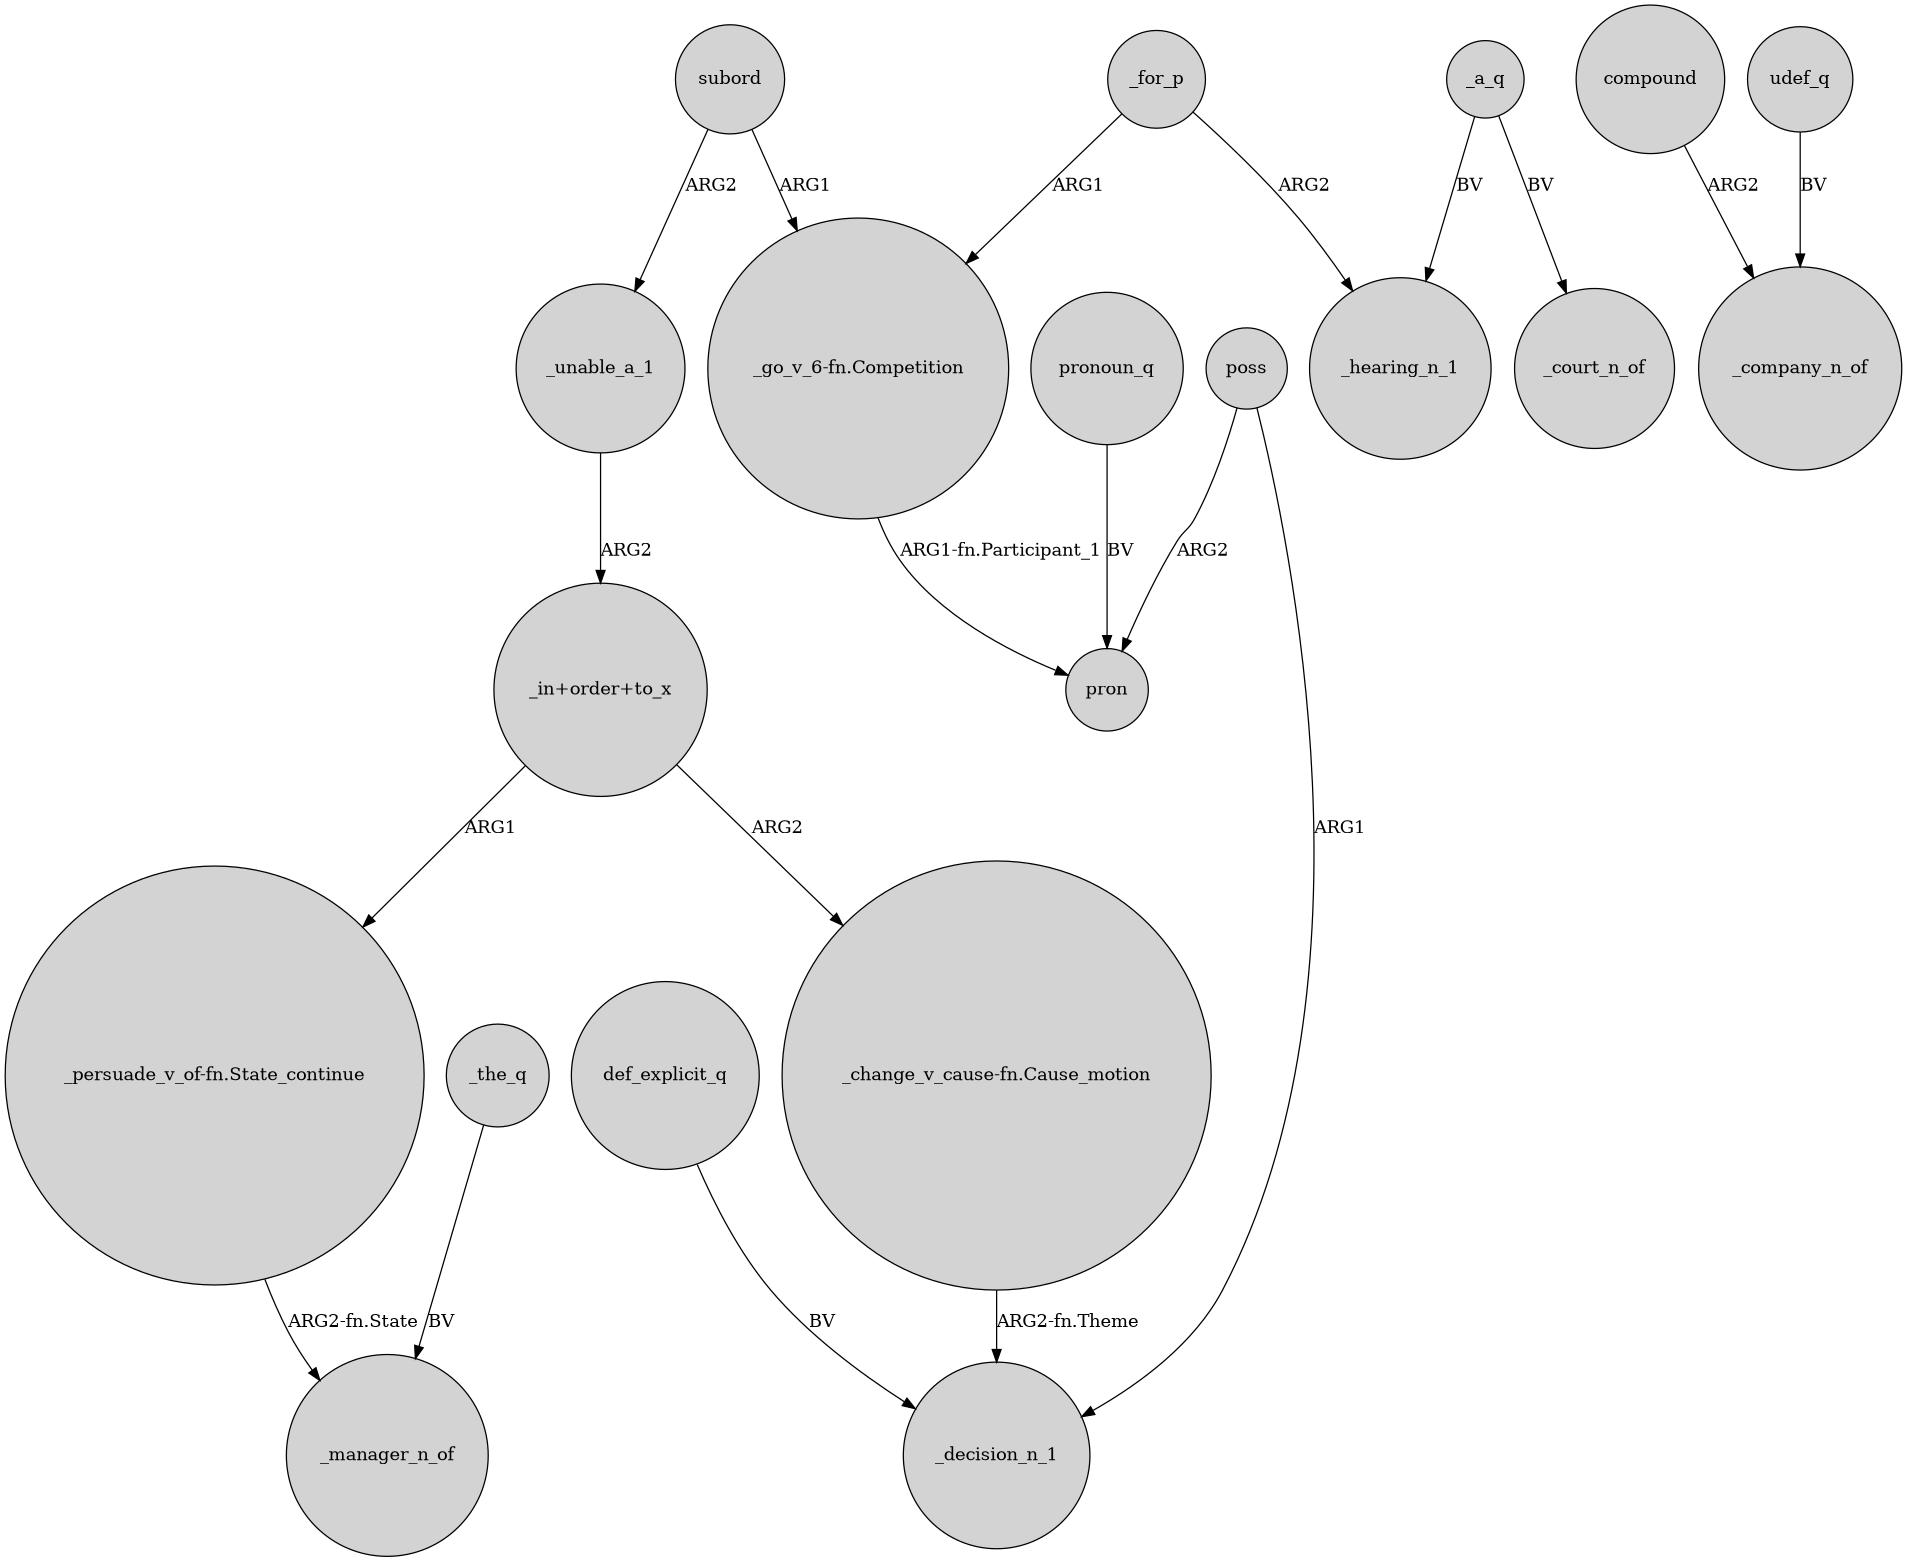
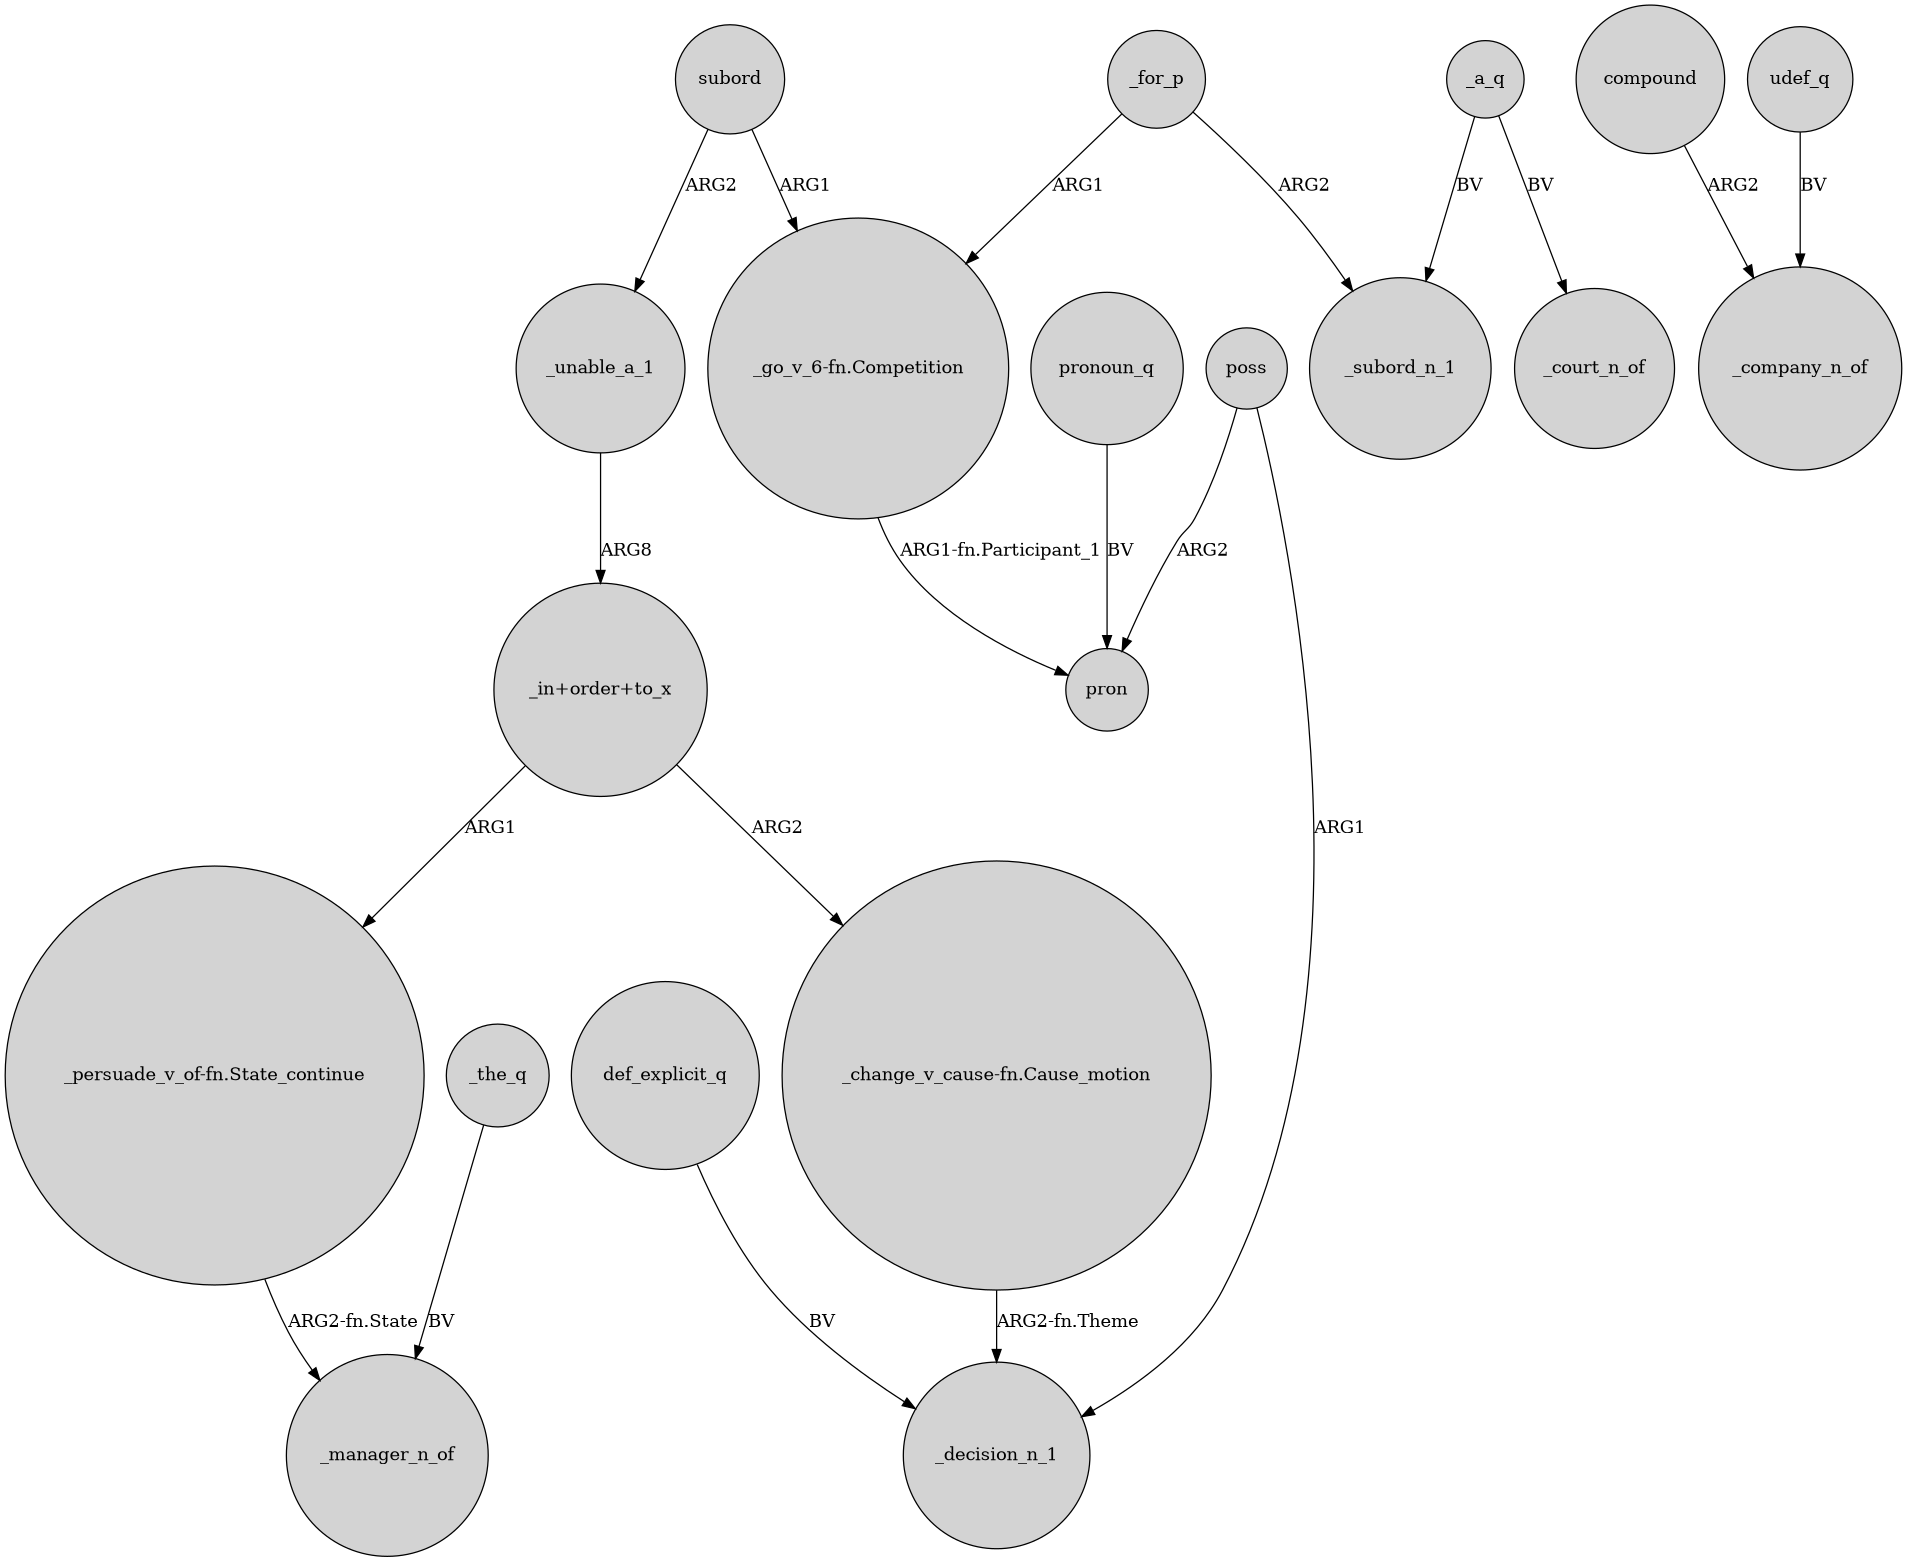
(1400, 368) -> (1400, 368)
(627, 551) -> (627, 551)
